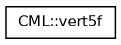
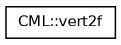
(61, 22) -> (61, 22)
